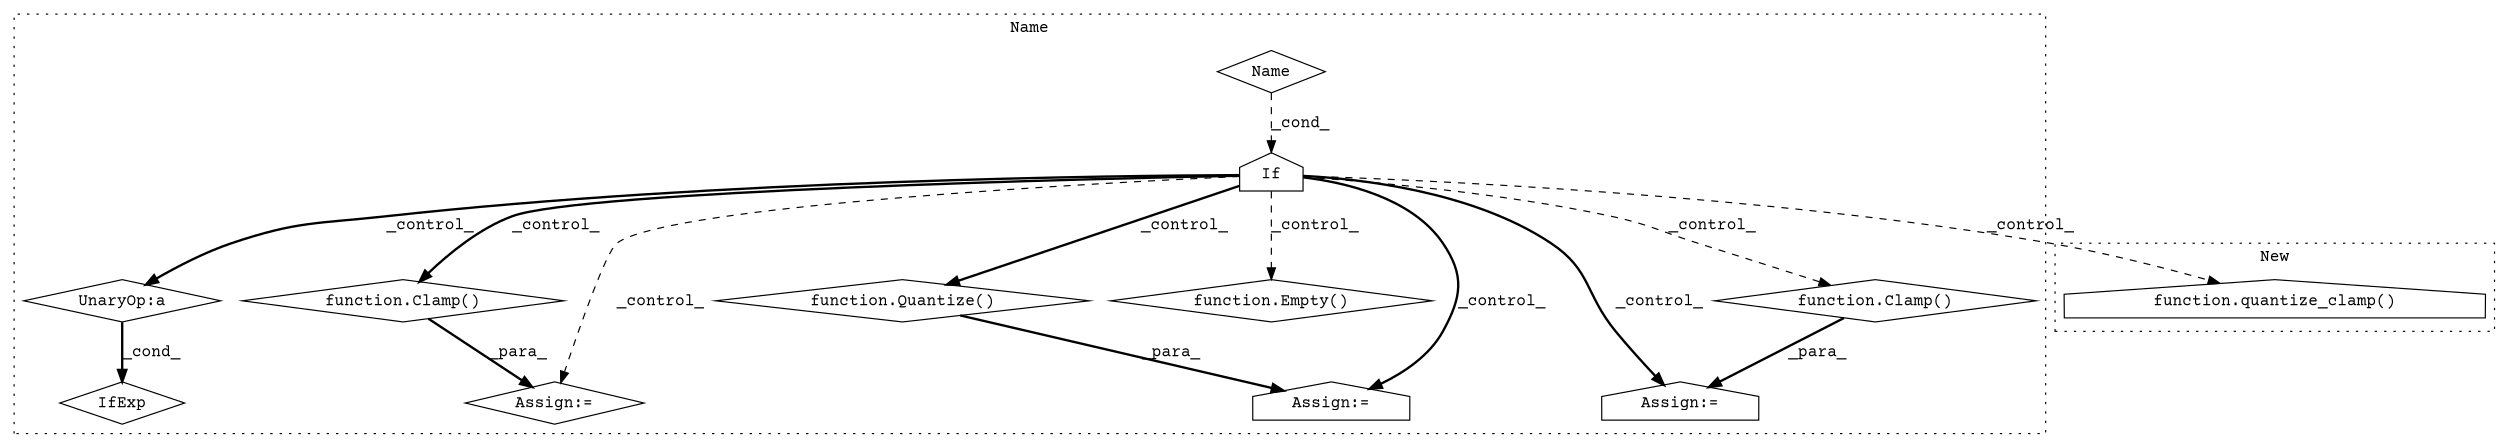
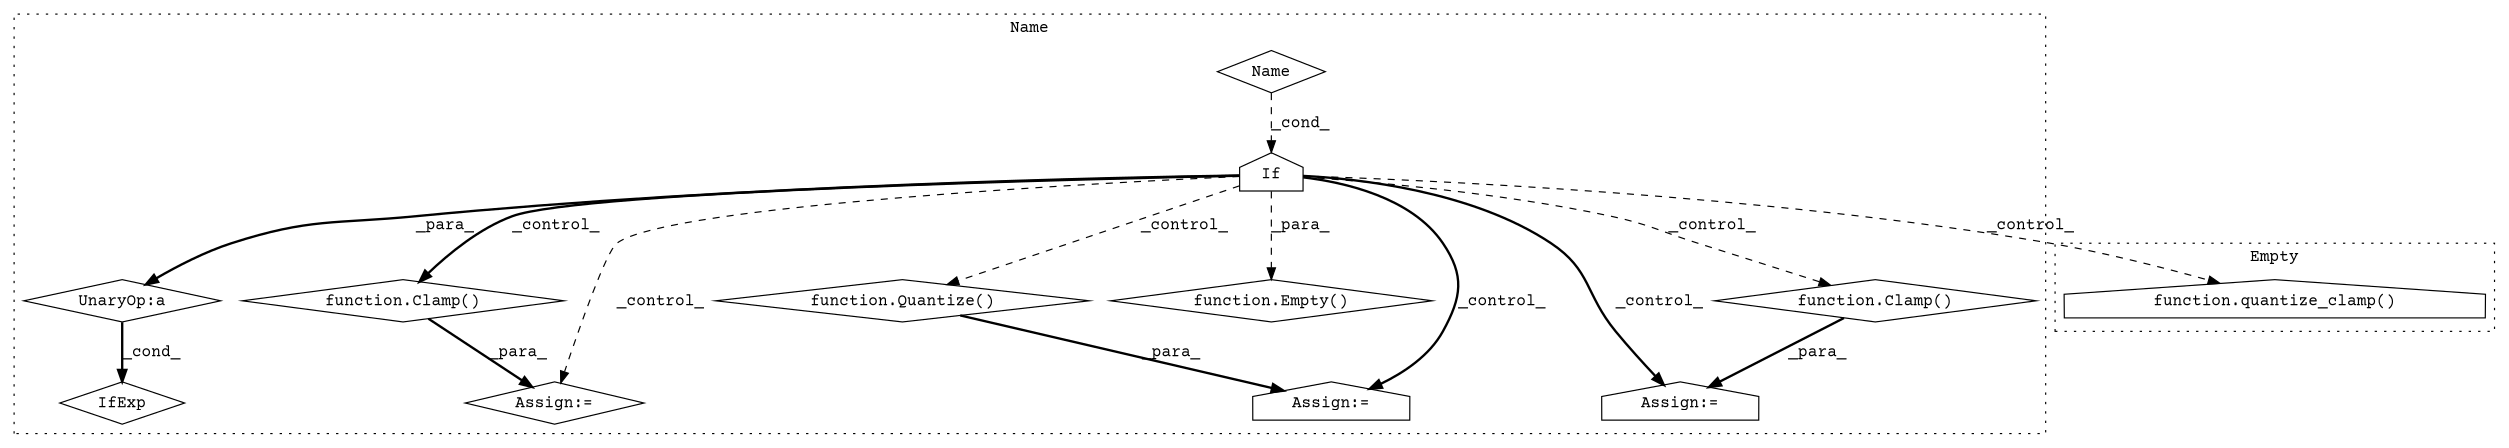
(431, 225) -> (445, 225)
(1315, 225) -> (1301, 225)
(1099, 233) -> (1099, 233)
(2275, 257) -> (2275, 257)
